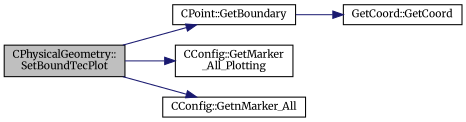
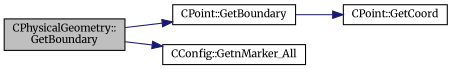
(403, 15) -> (395, 15)
(65, 61) -> (65, 35)
(234, 61) -> none
